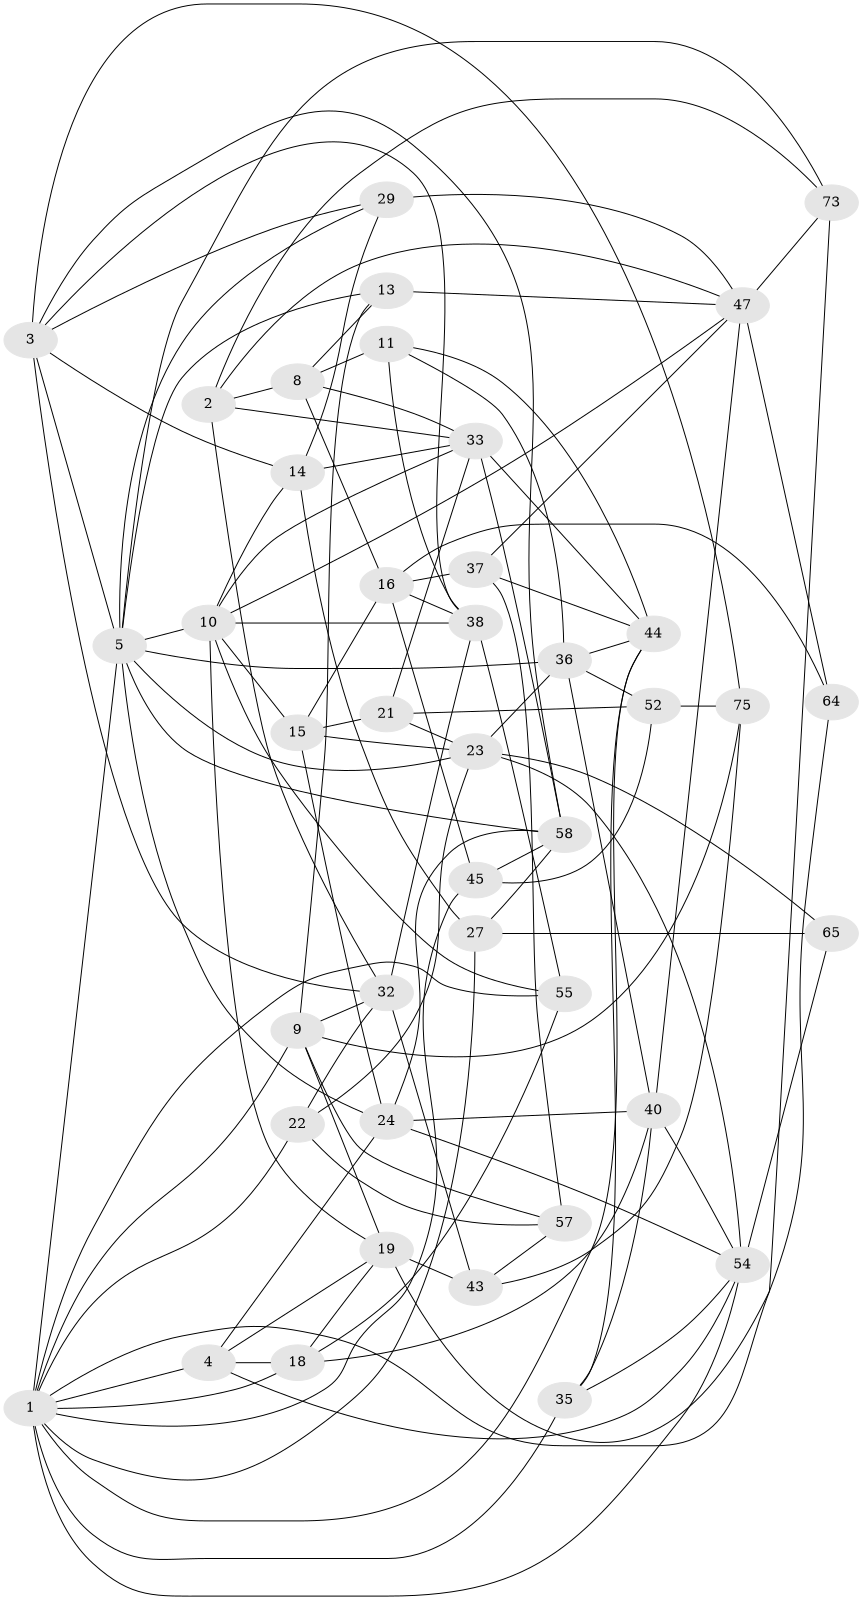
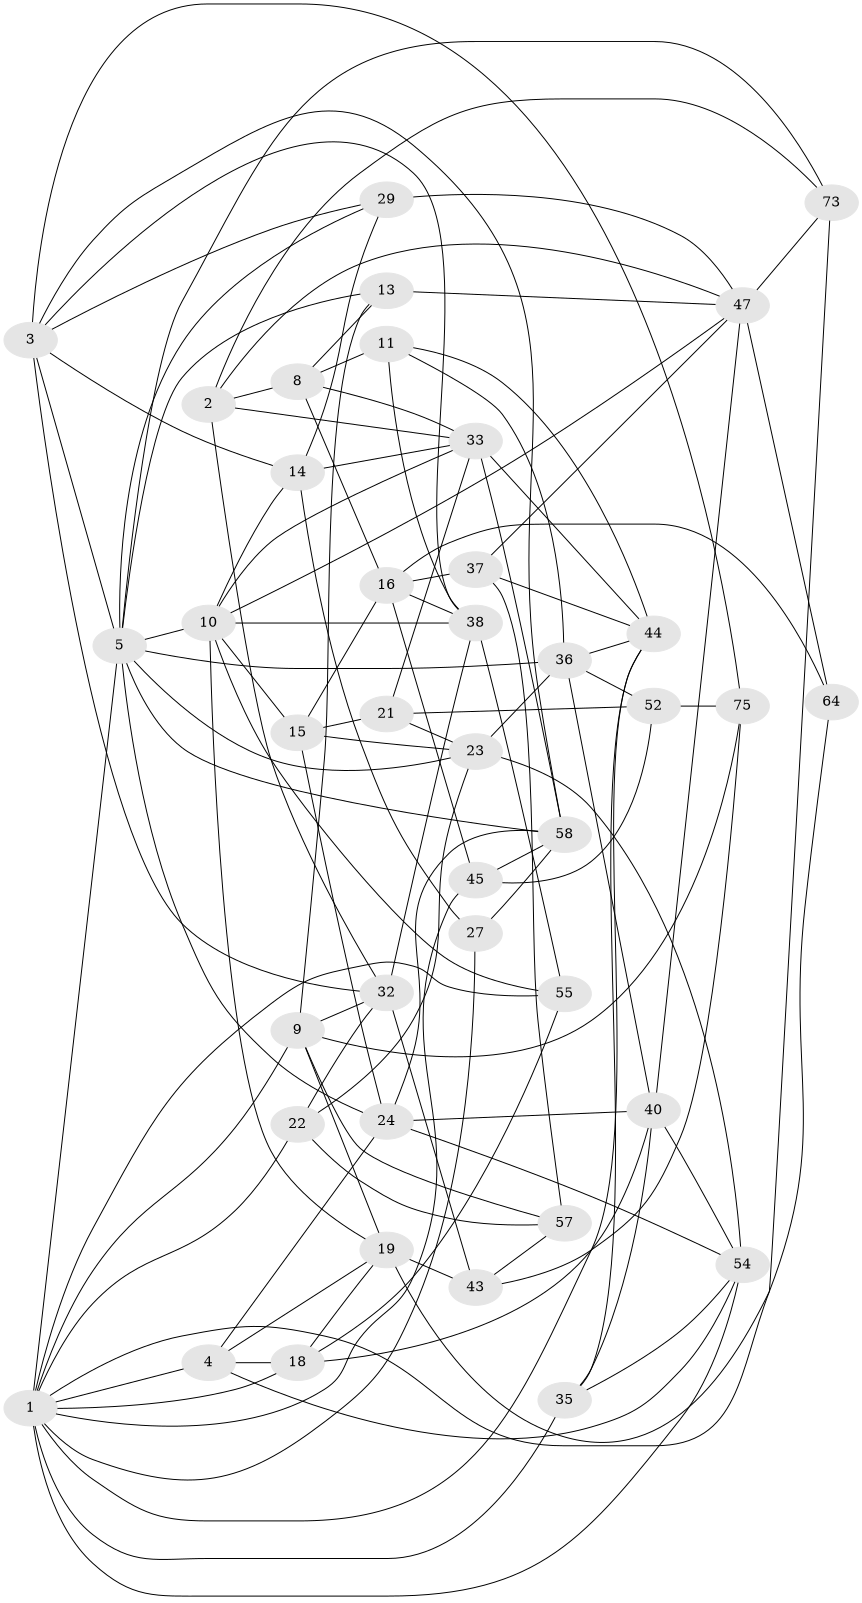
(832, 934) -> none
